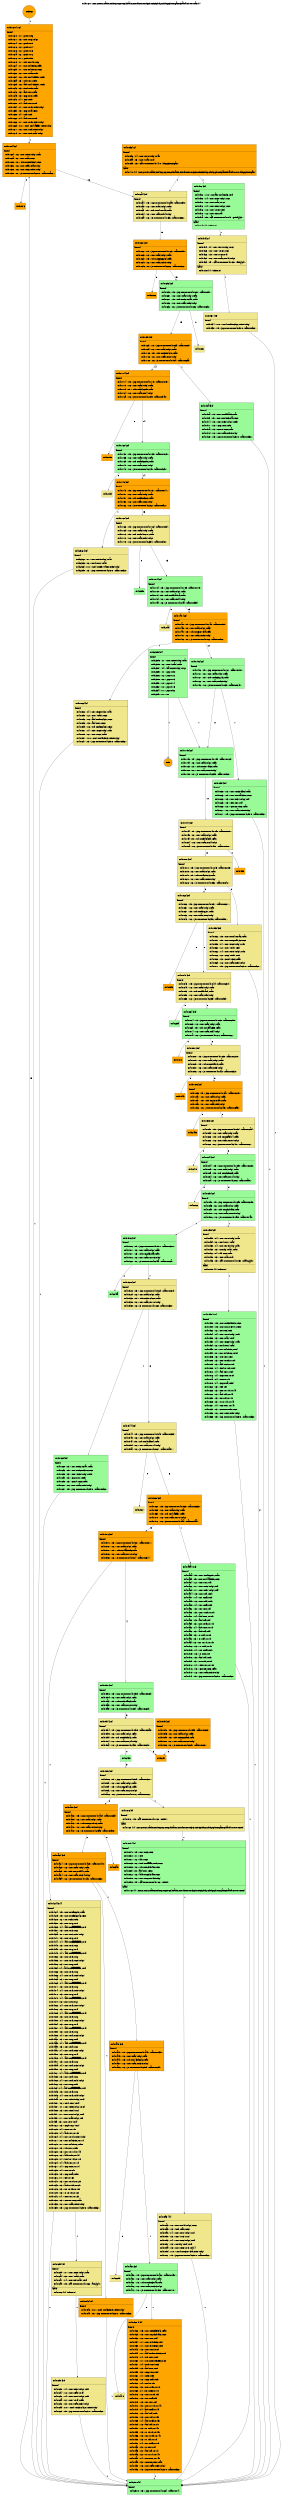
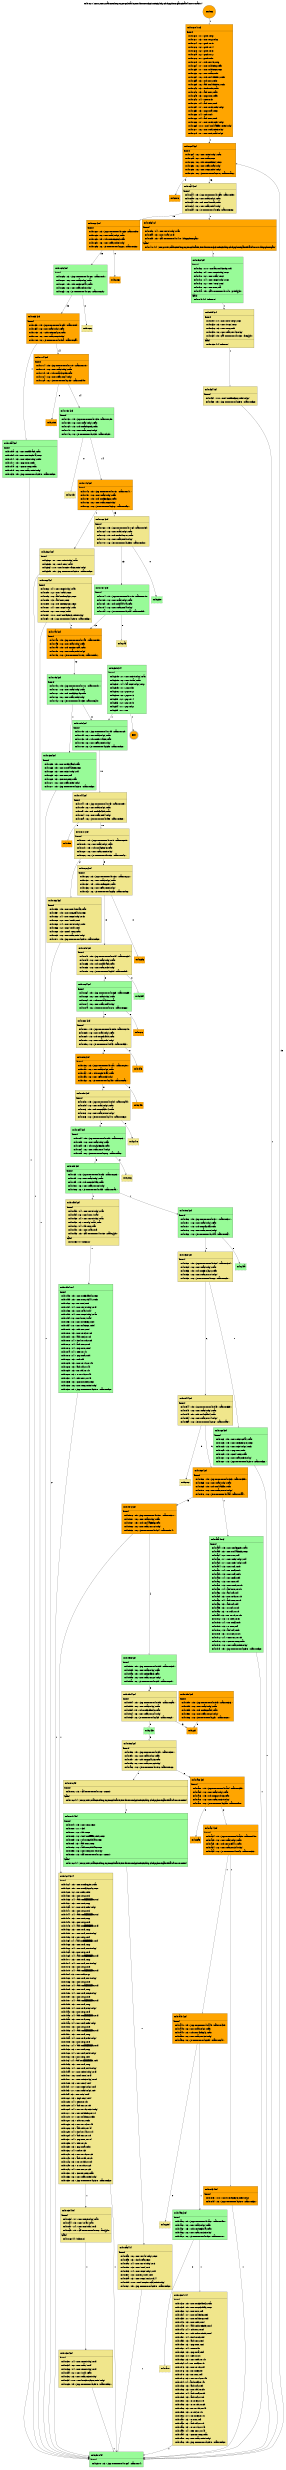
(175, 183) -> (209, 216)
(134, 661) -> (70, 625)
(154, 2396) -> (200, 2369)
